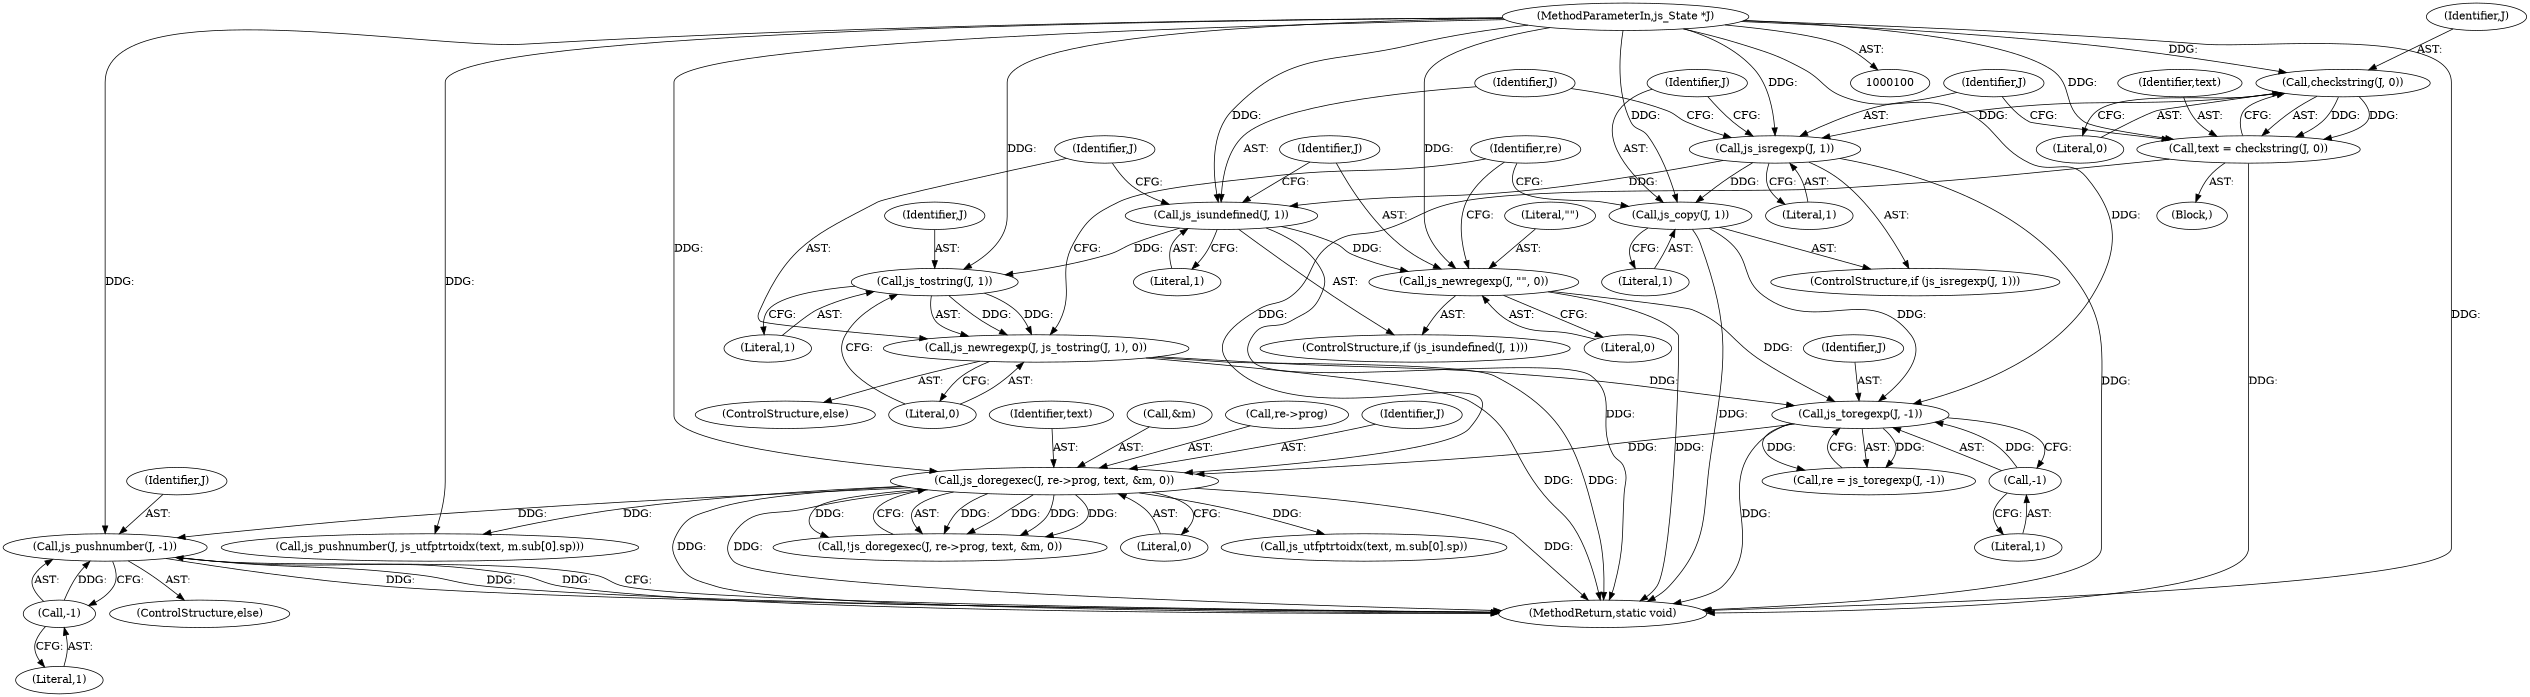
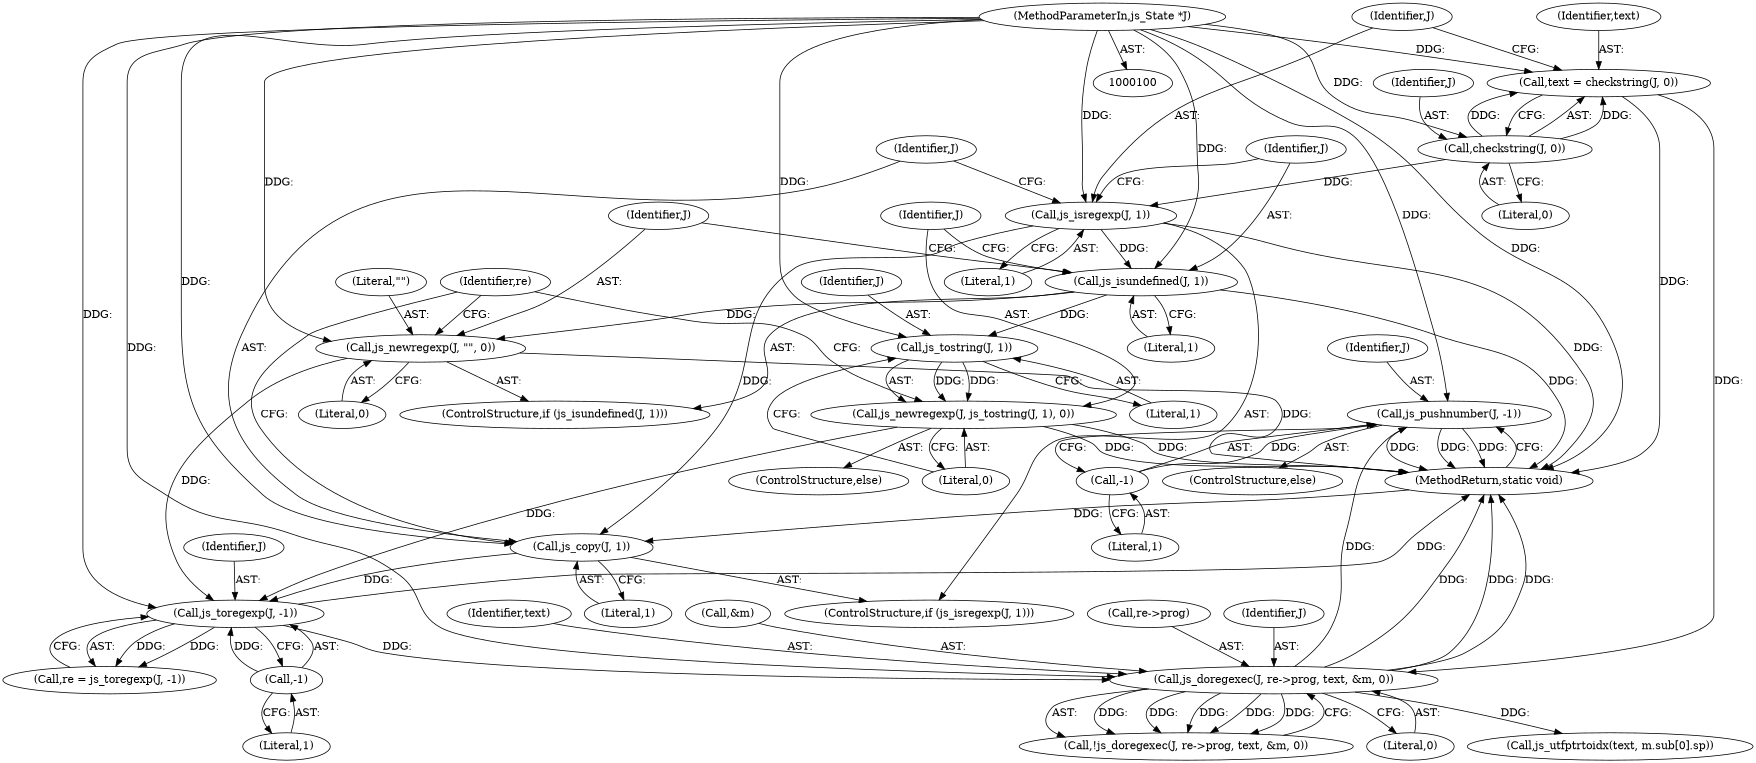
(2192, 216) -> none
(1716, 420) -> (1031, 511)
(430, 547) -> none
